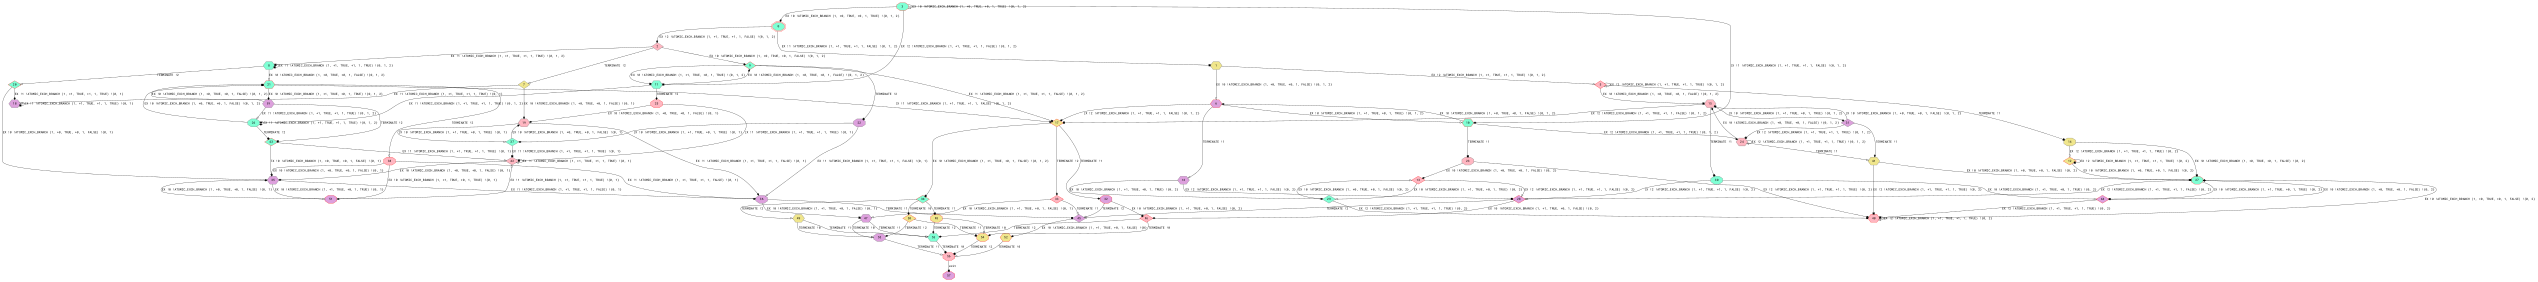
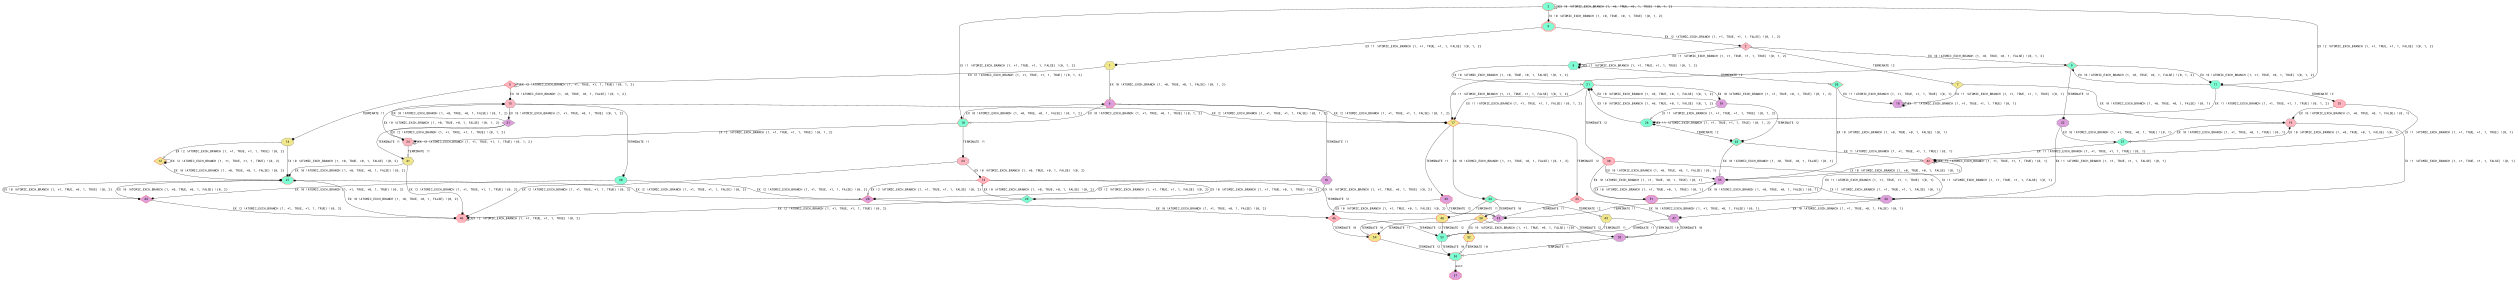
(1909, 182) -> (384, 185)
(1300, 208) -> (1249, 183)
(949, 257) -> (1455, 257)
